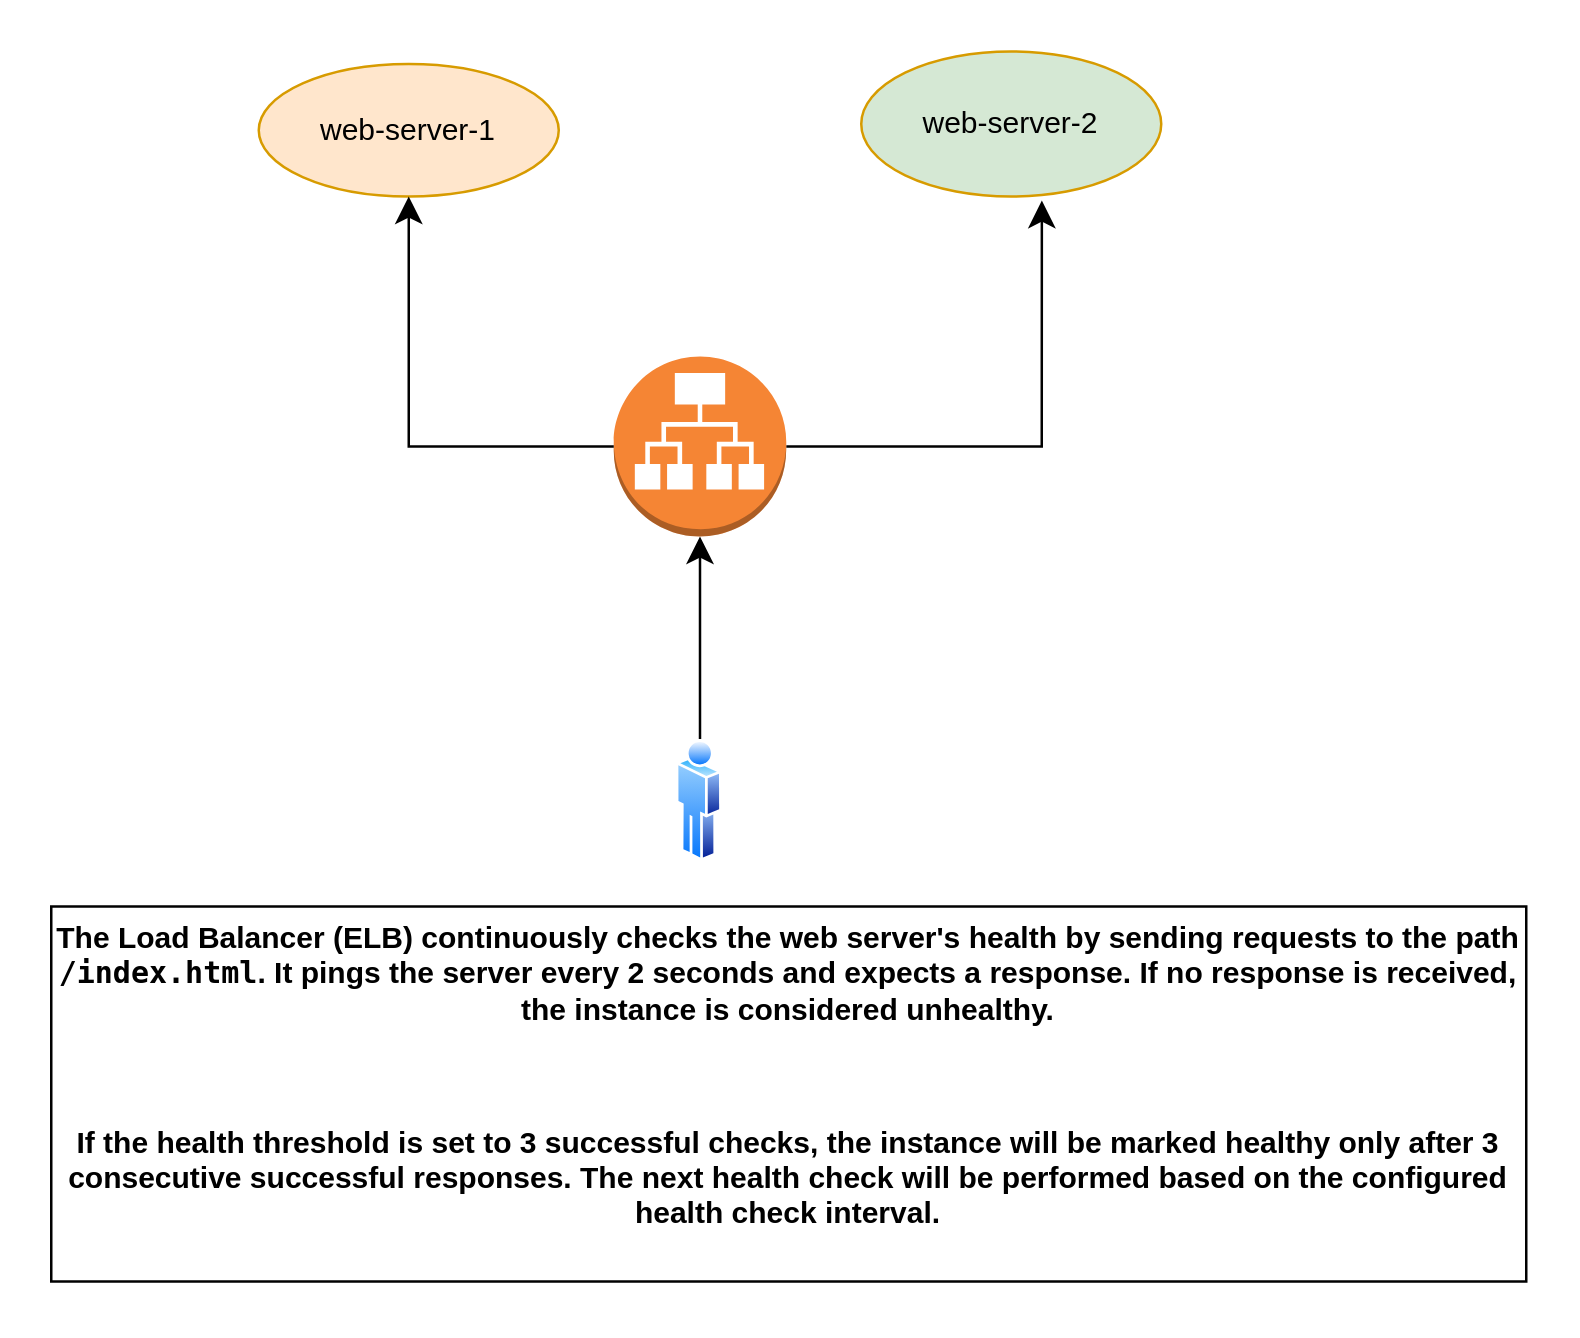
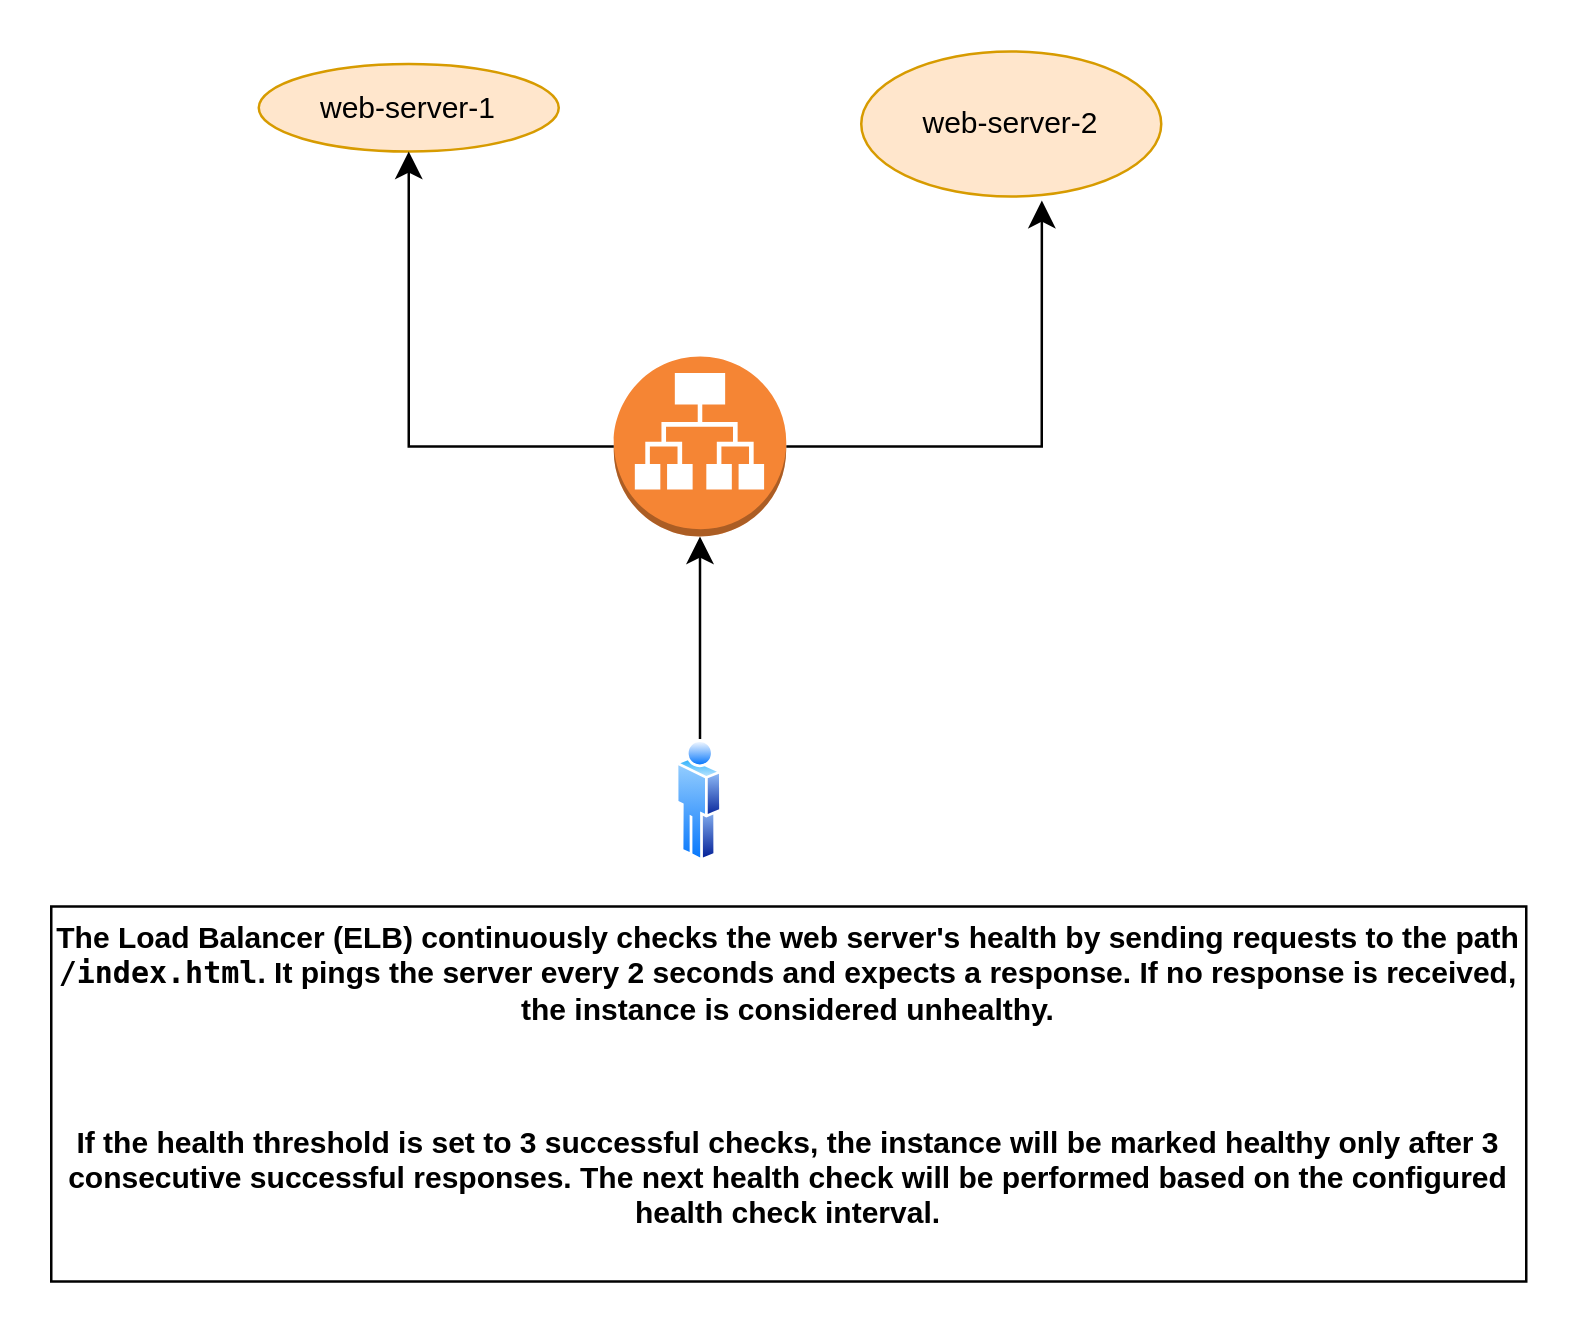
(1011, 124) -> (1011, 124)
(409, 130) -> (409, 108)
